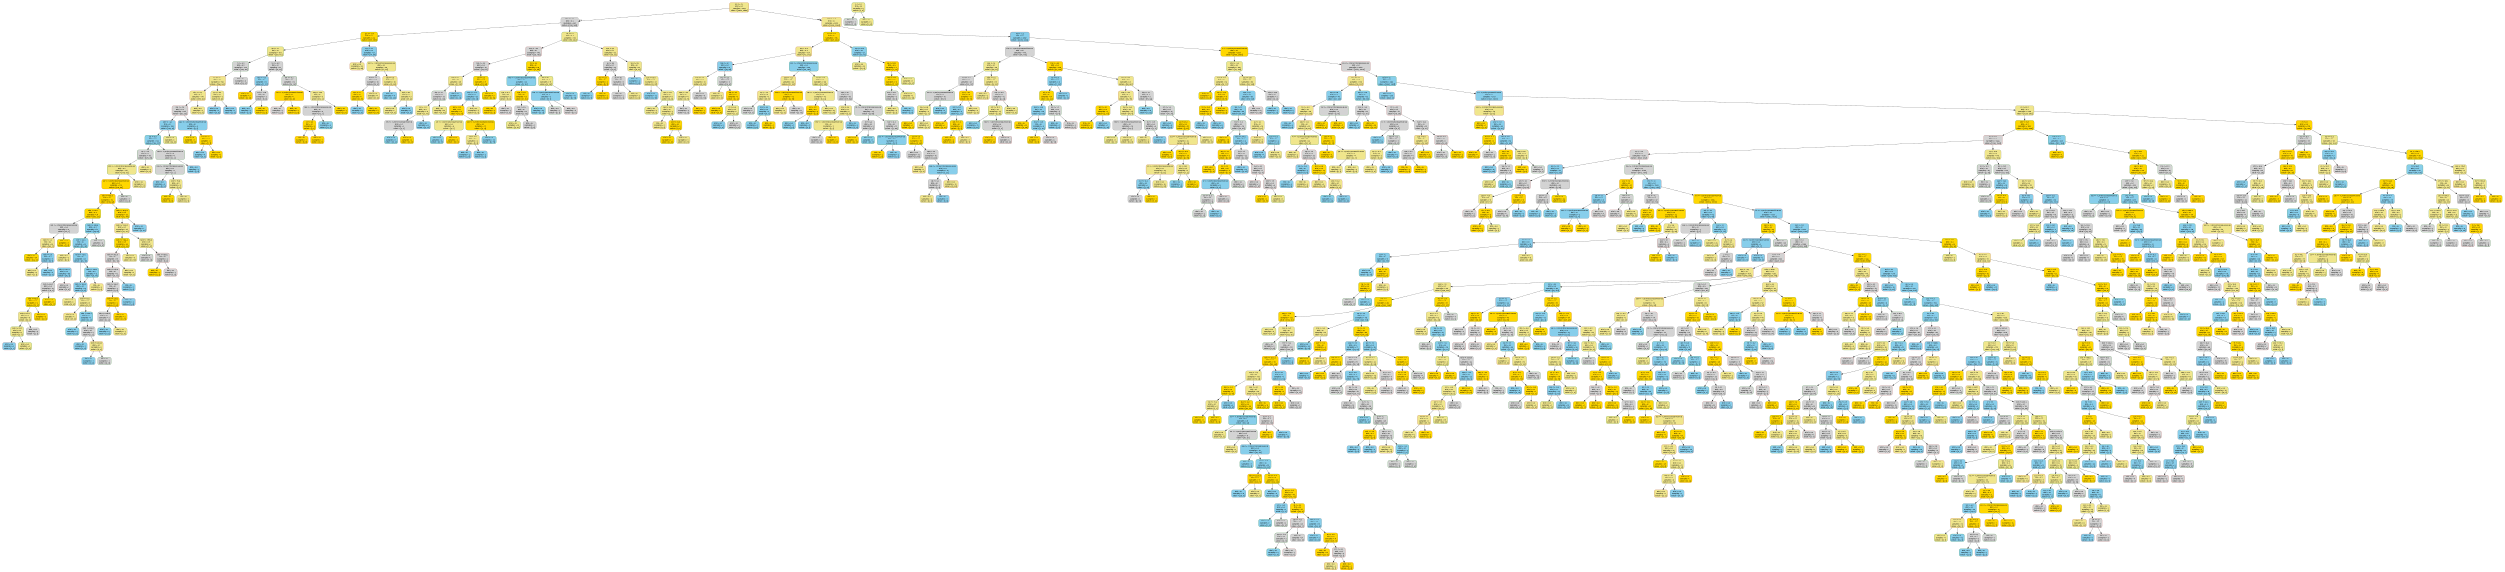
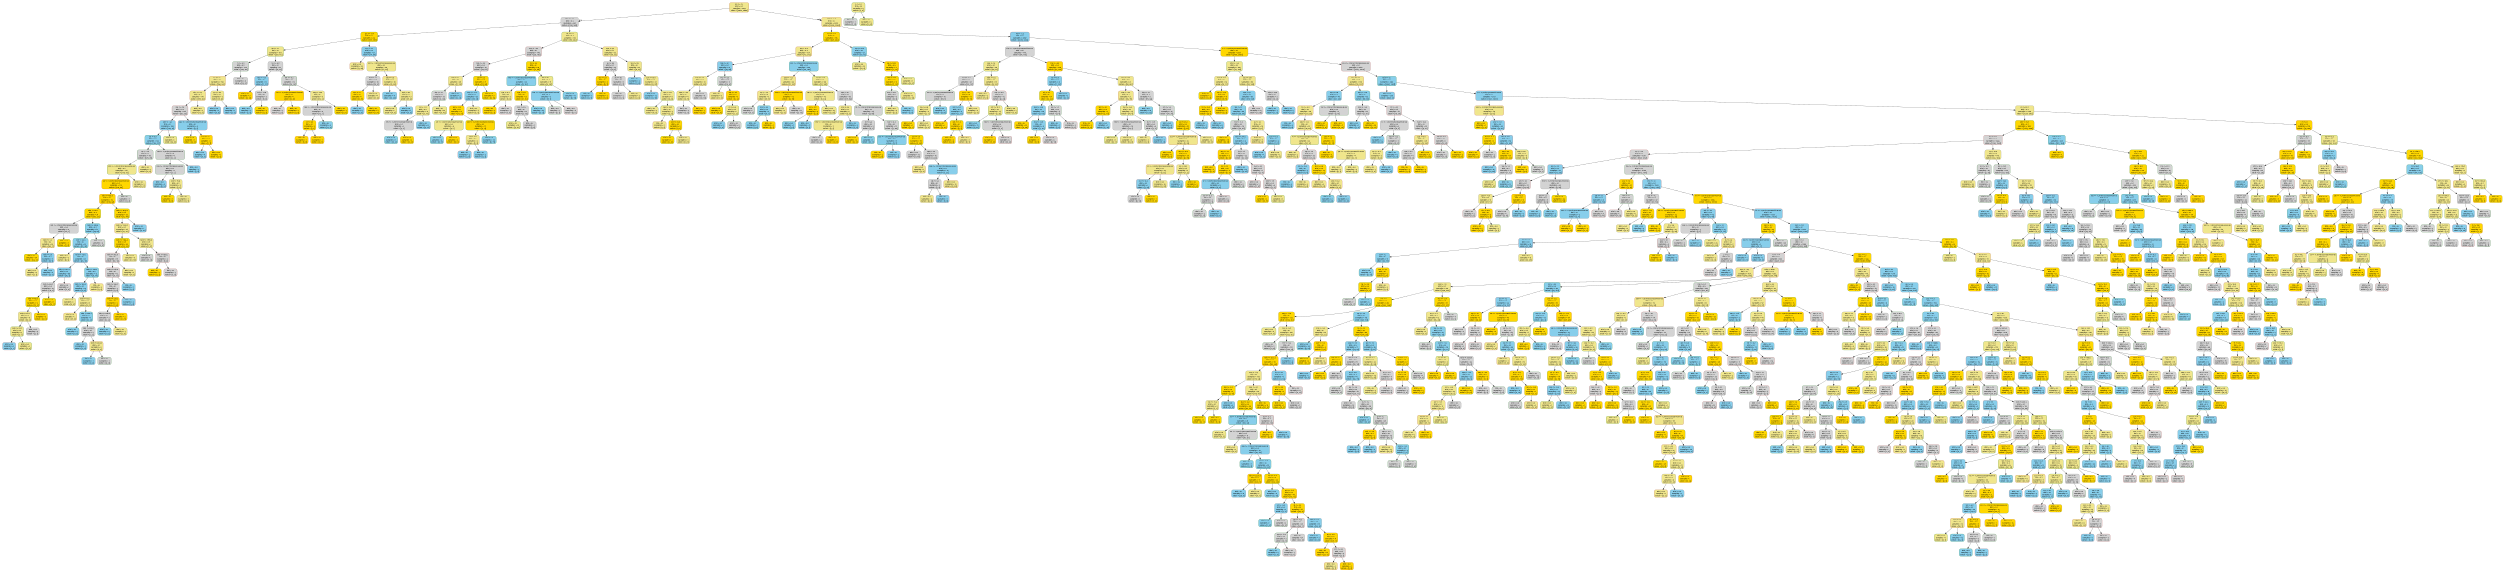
(80, 272) -> (73, 265)
(1362, 353) -> (1353, 353)
